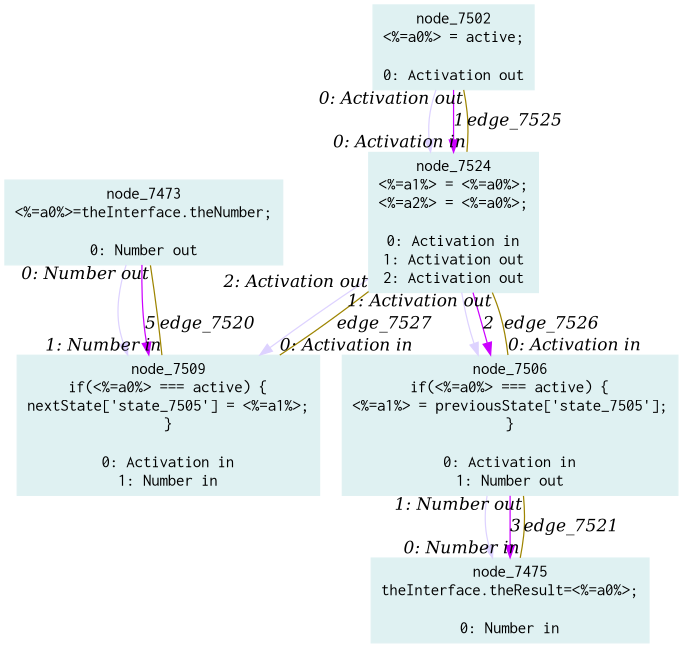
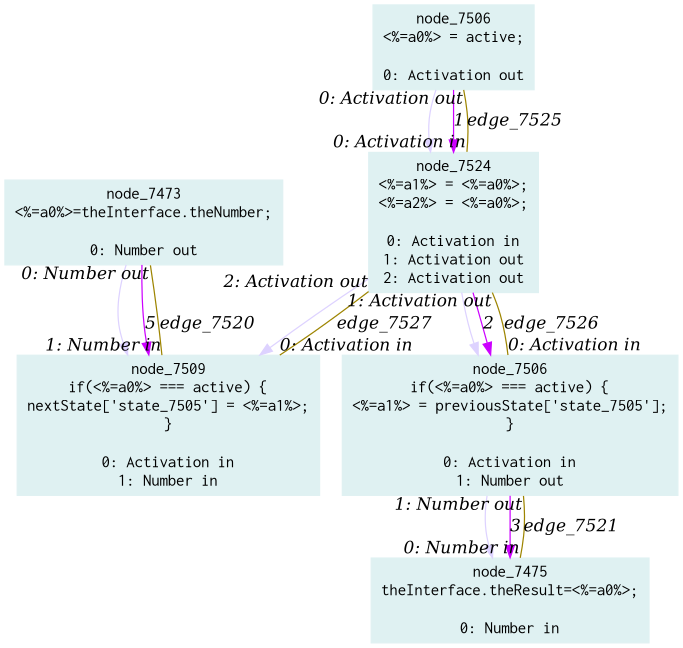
(454, 47) -> (454, 47)
